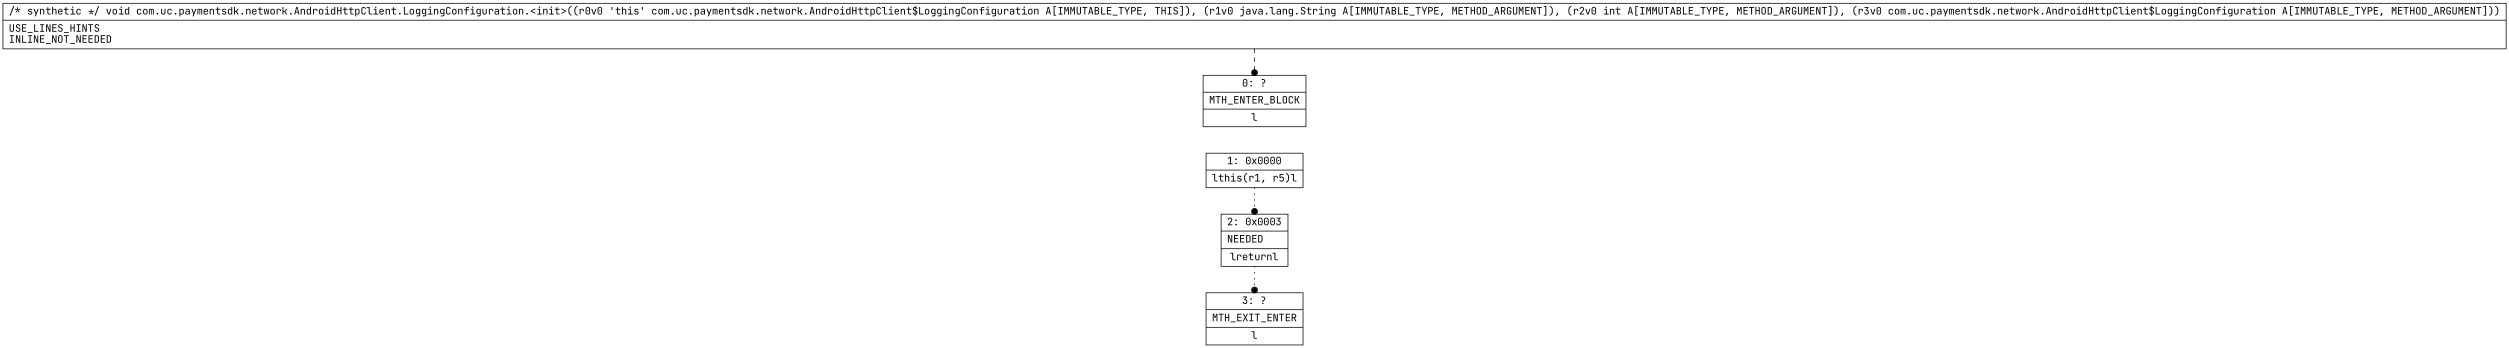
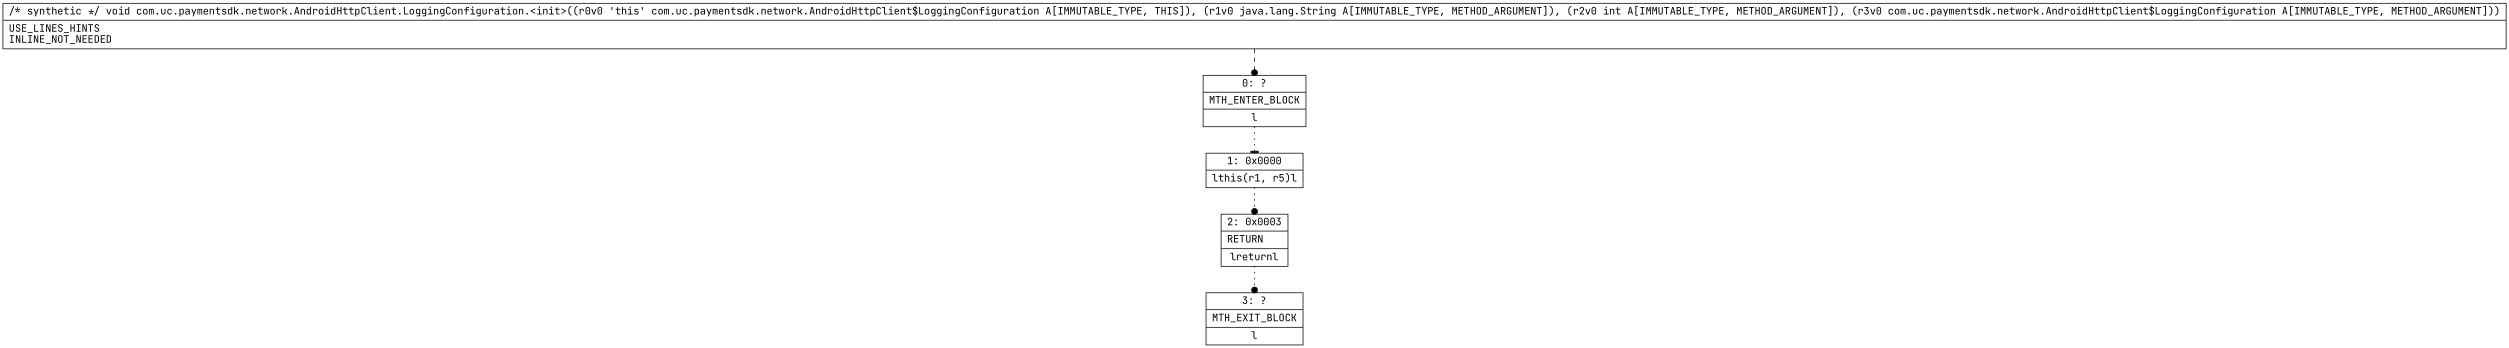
none -> (1255, 138)
(1245, 240) -> (1245, 240)
(1255, 318) -> (1255, 318)
